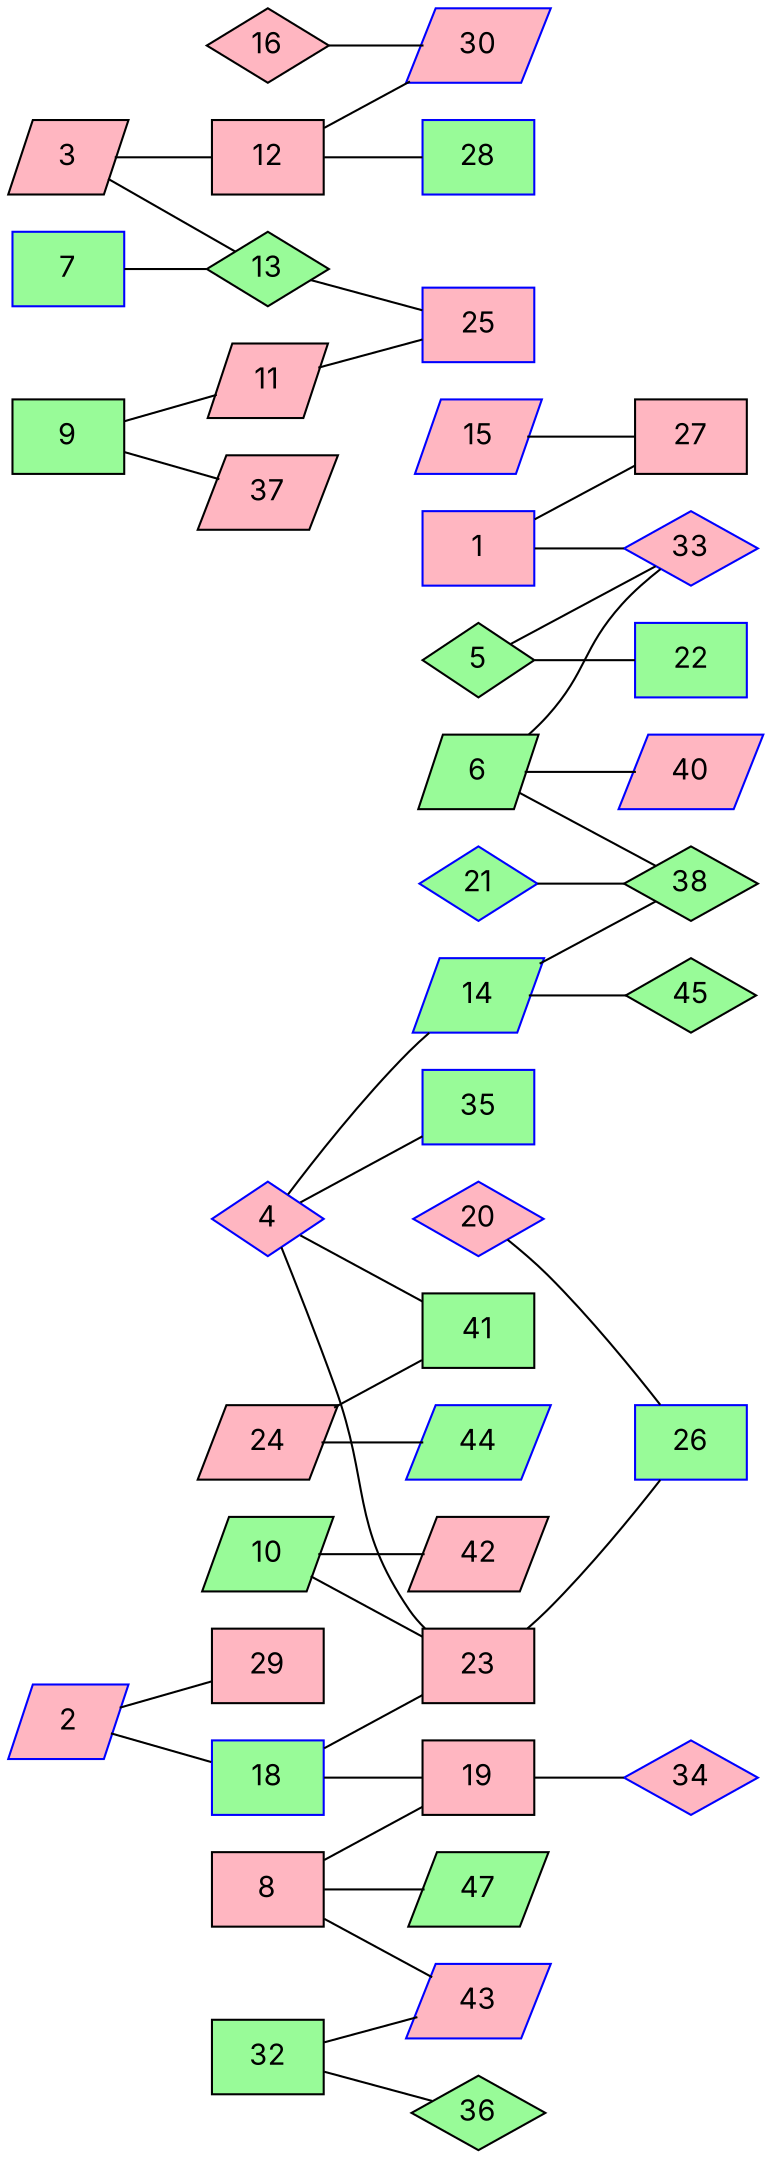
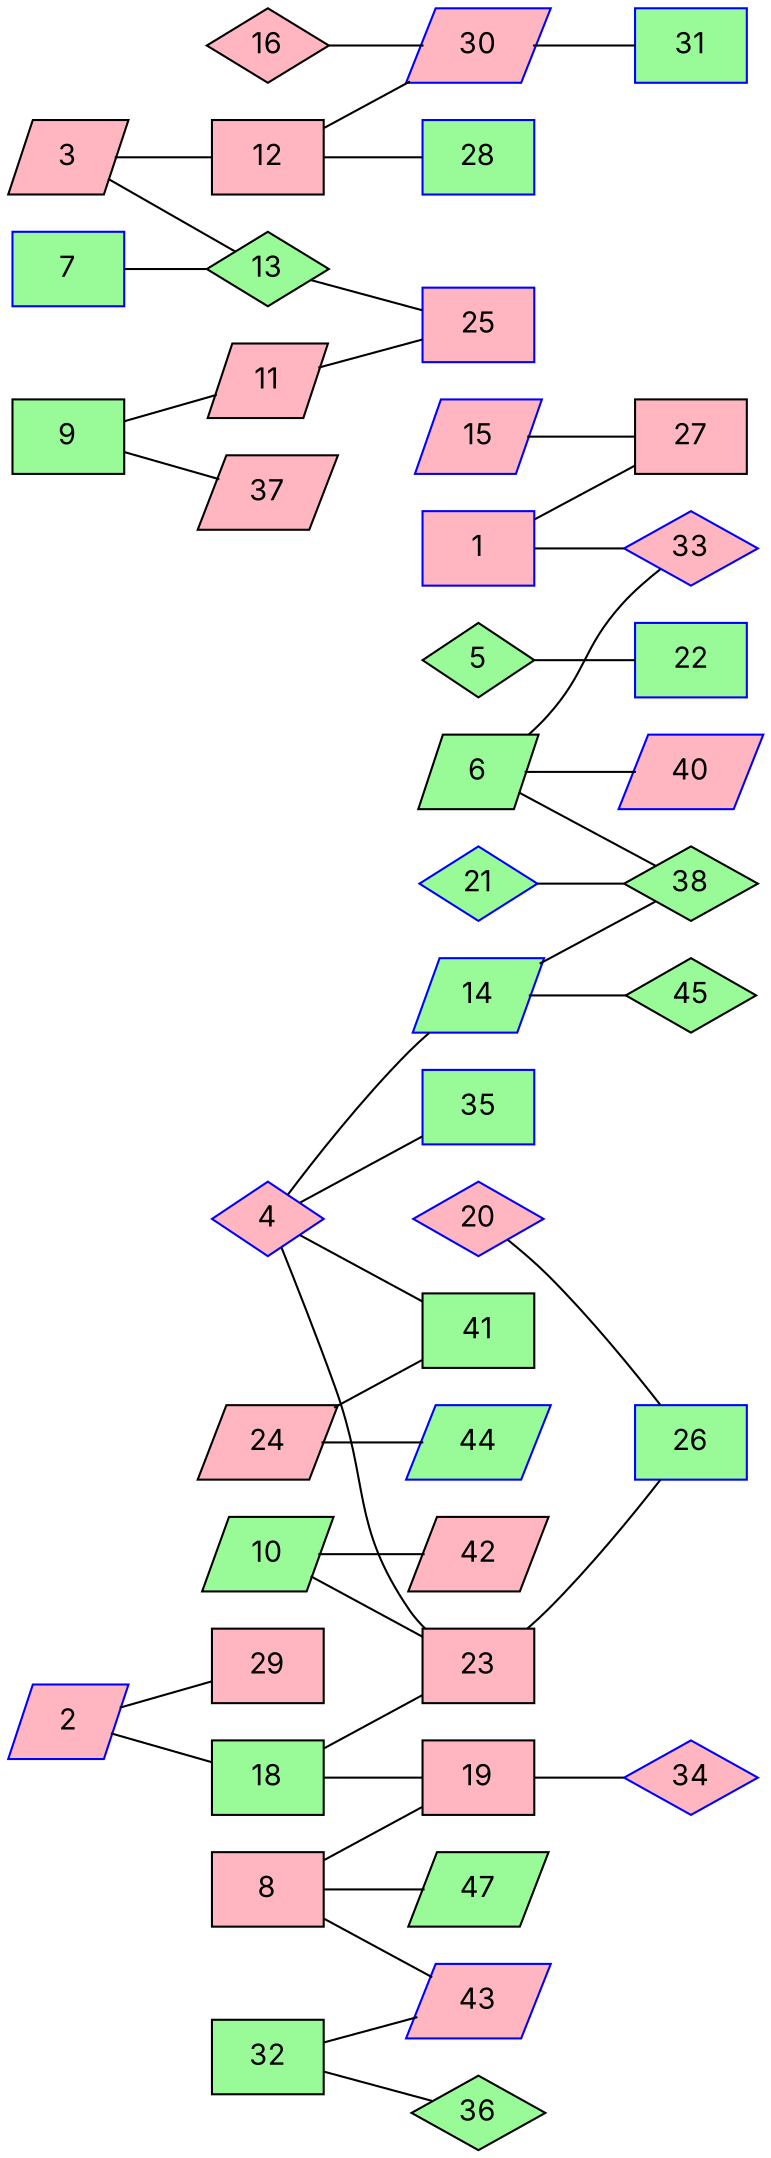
none -> (691, 46)
(583, 605) -> none
(268, 1778) -> (268, 1778)
